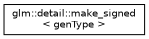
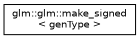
(74, 20) -> (70, 20)
